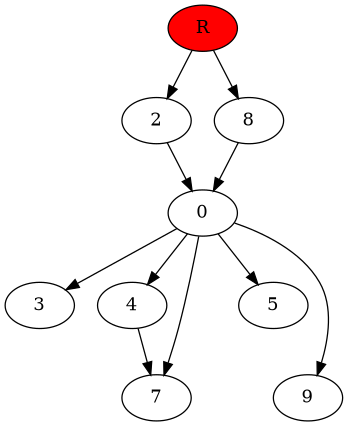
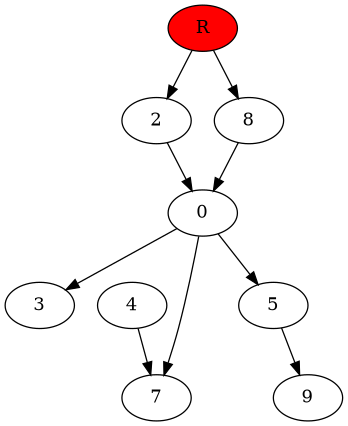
(171, 254) -> none
(313, 273) -> (288, 345)
